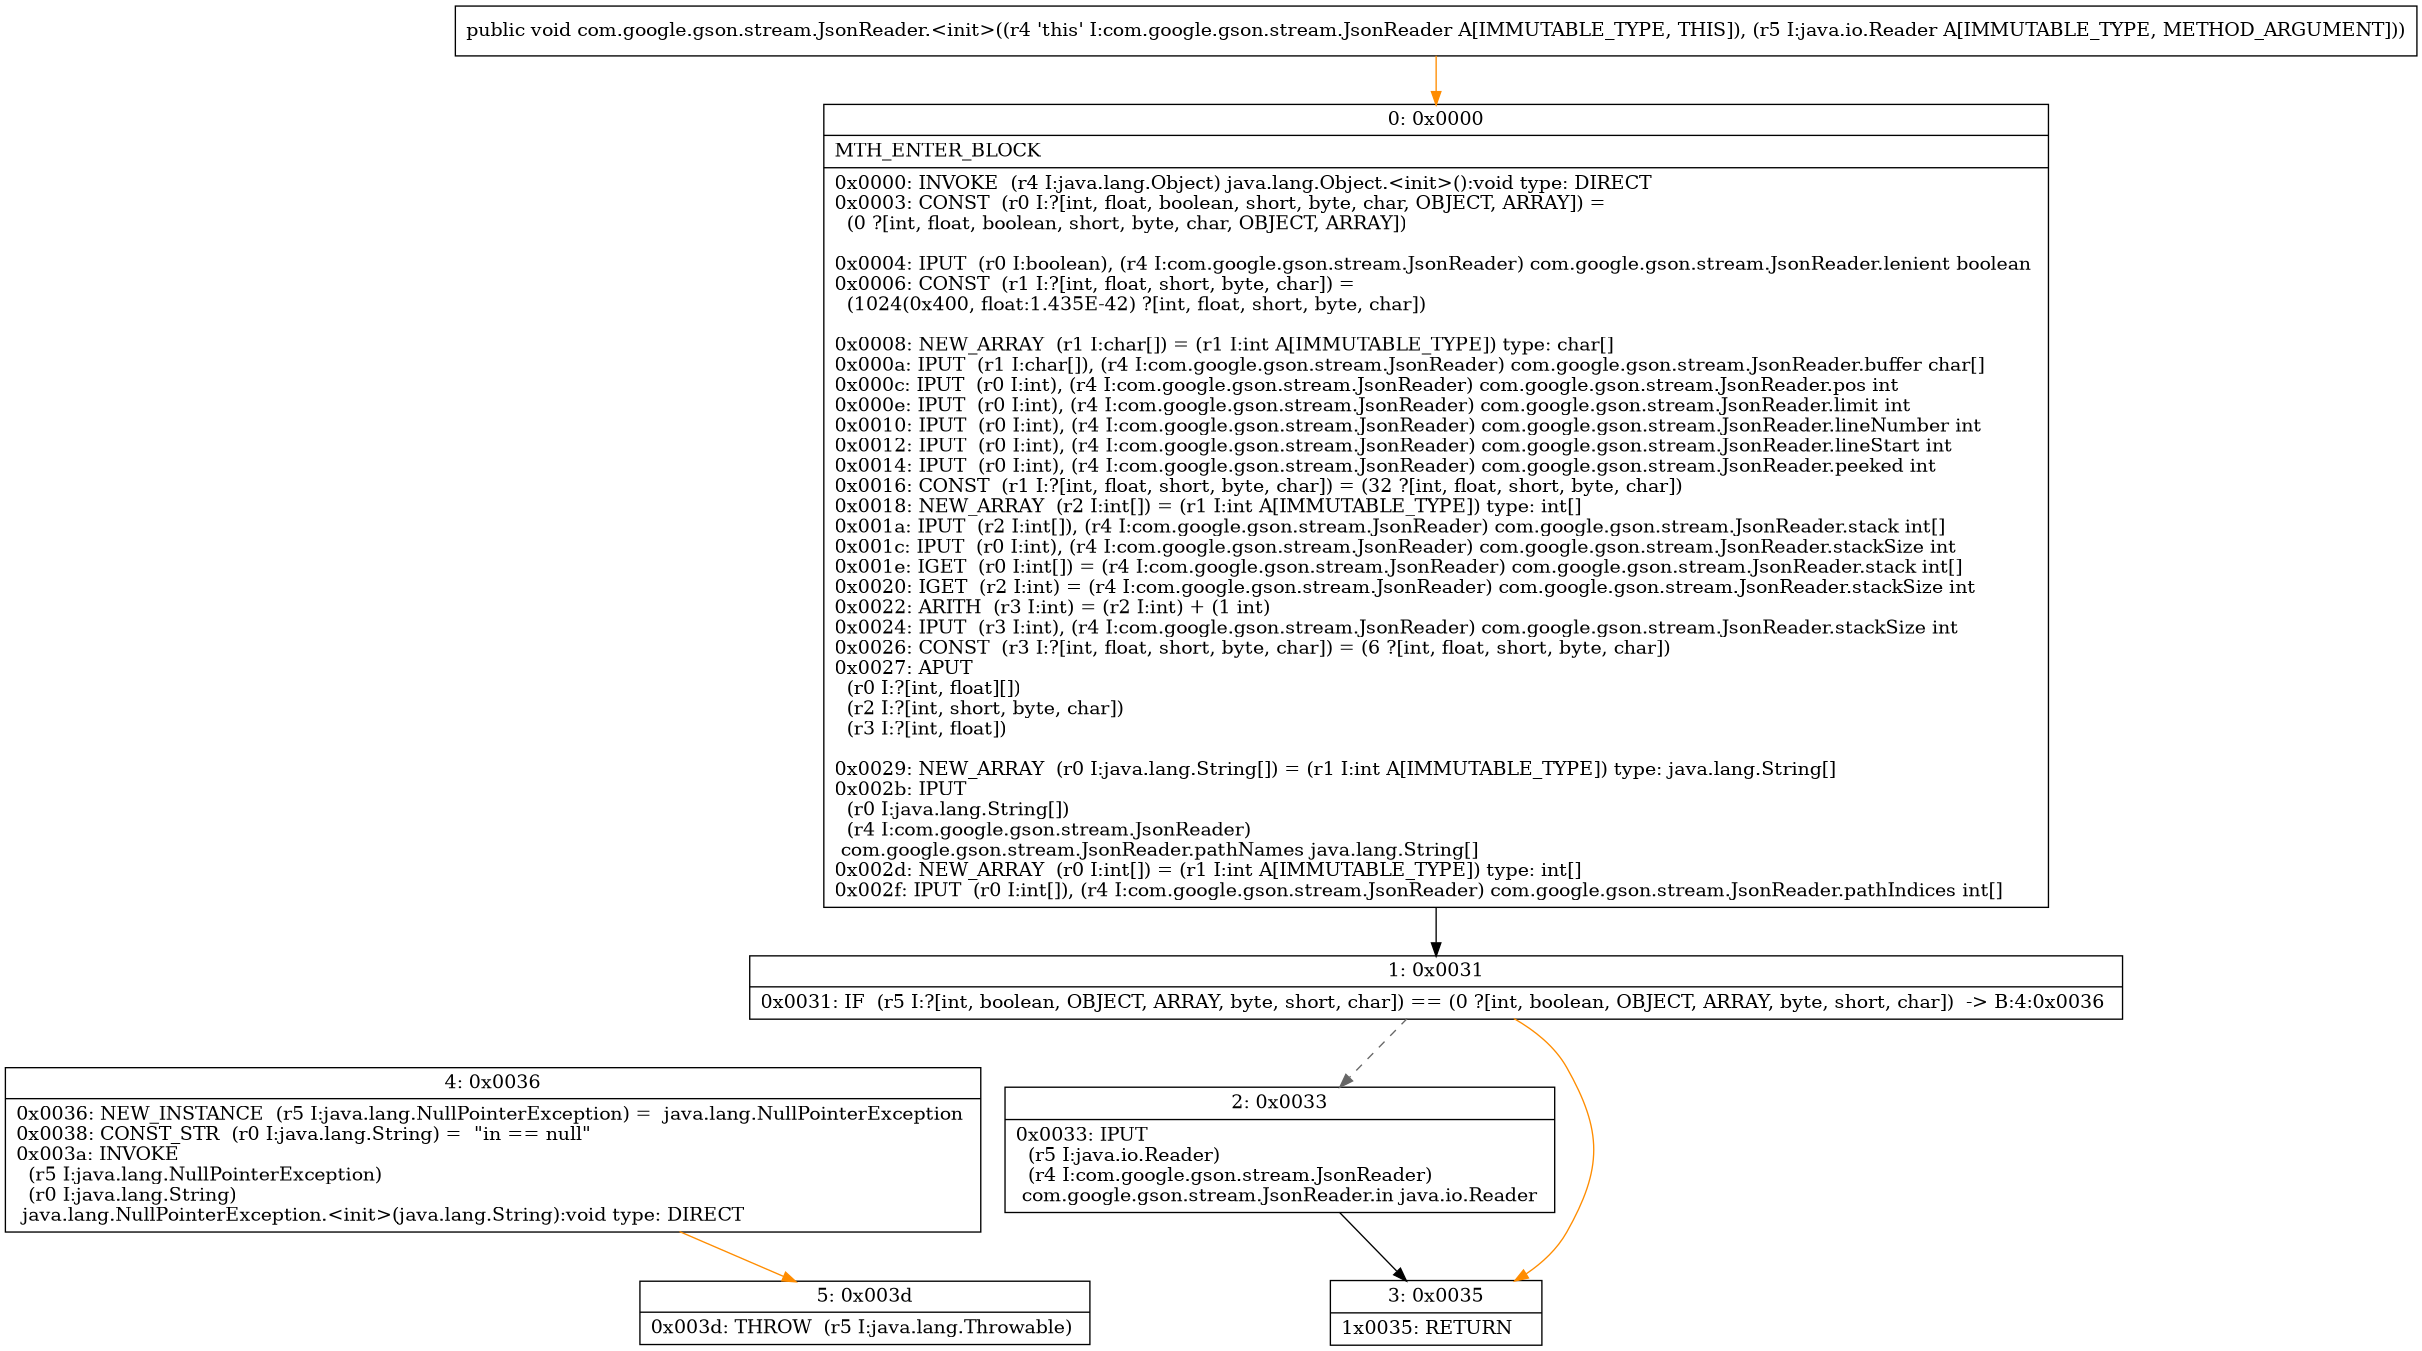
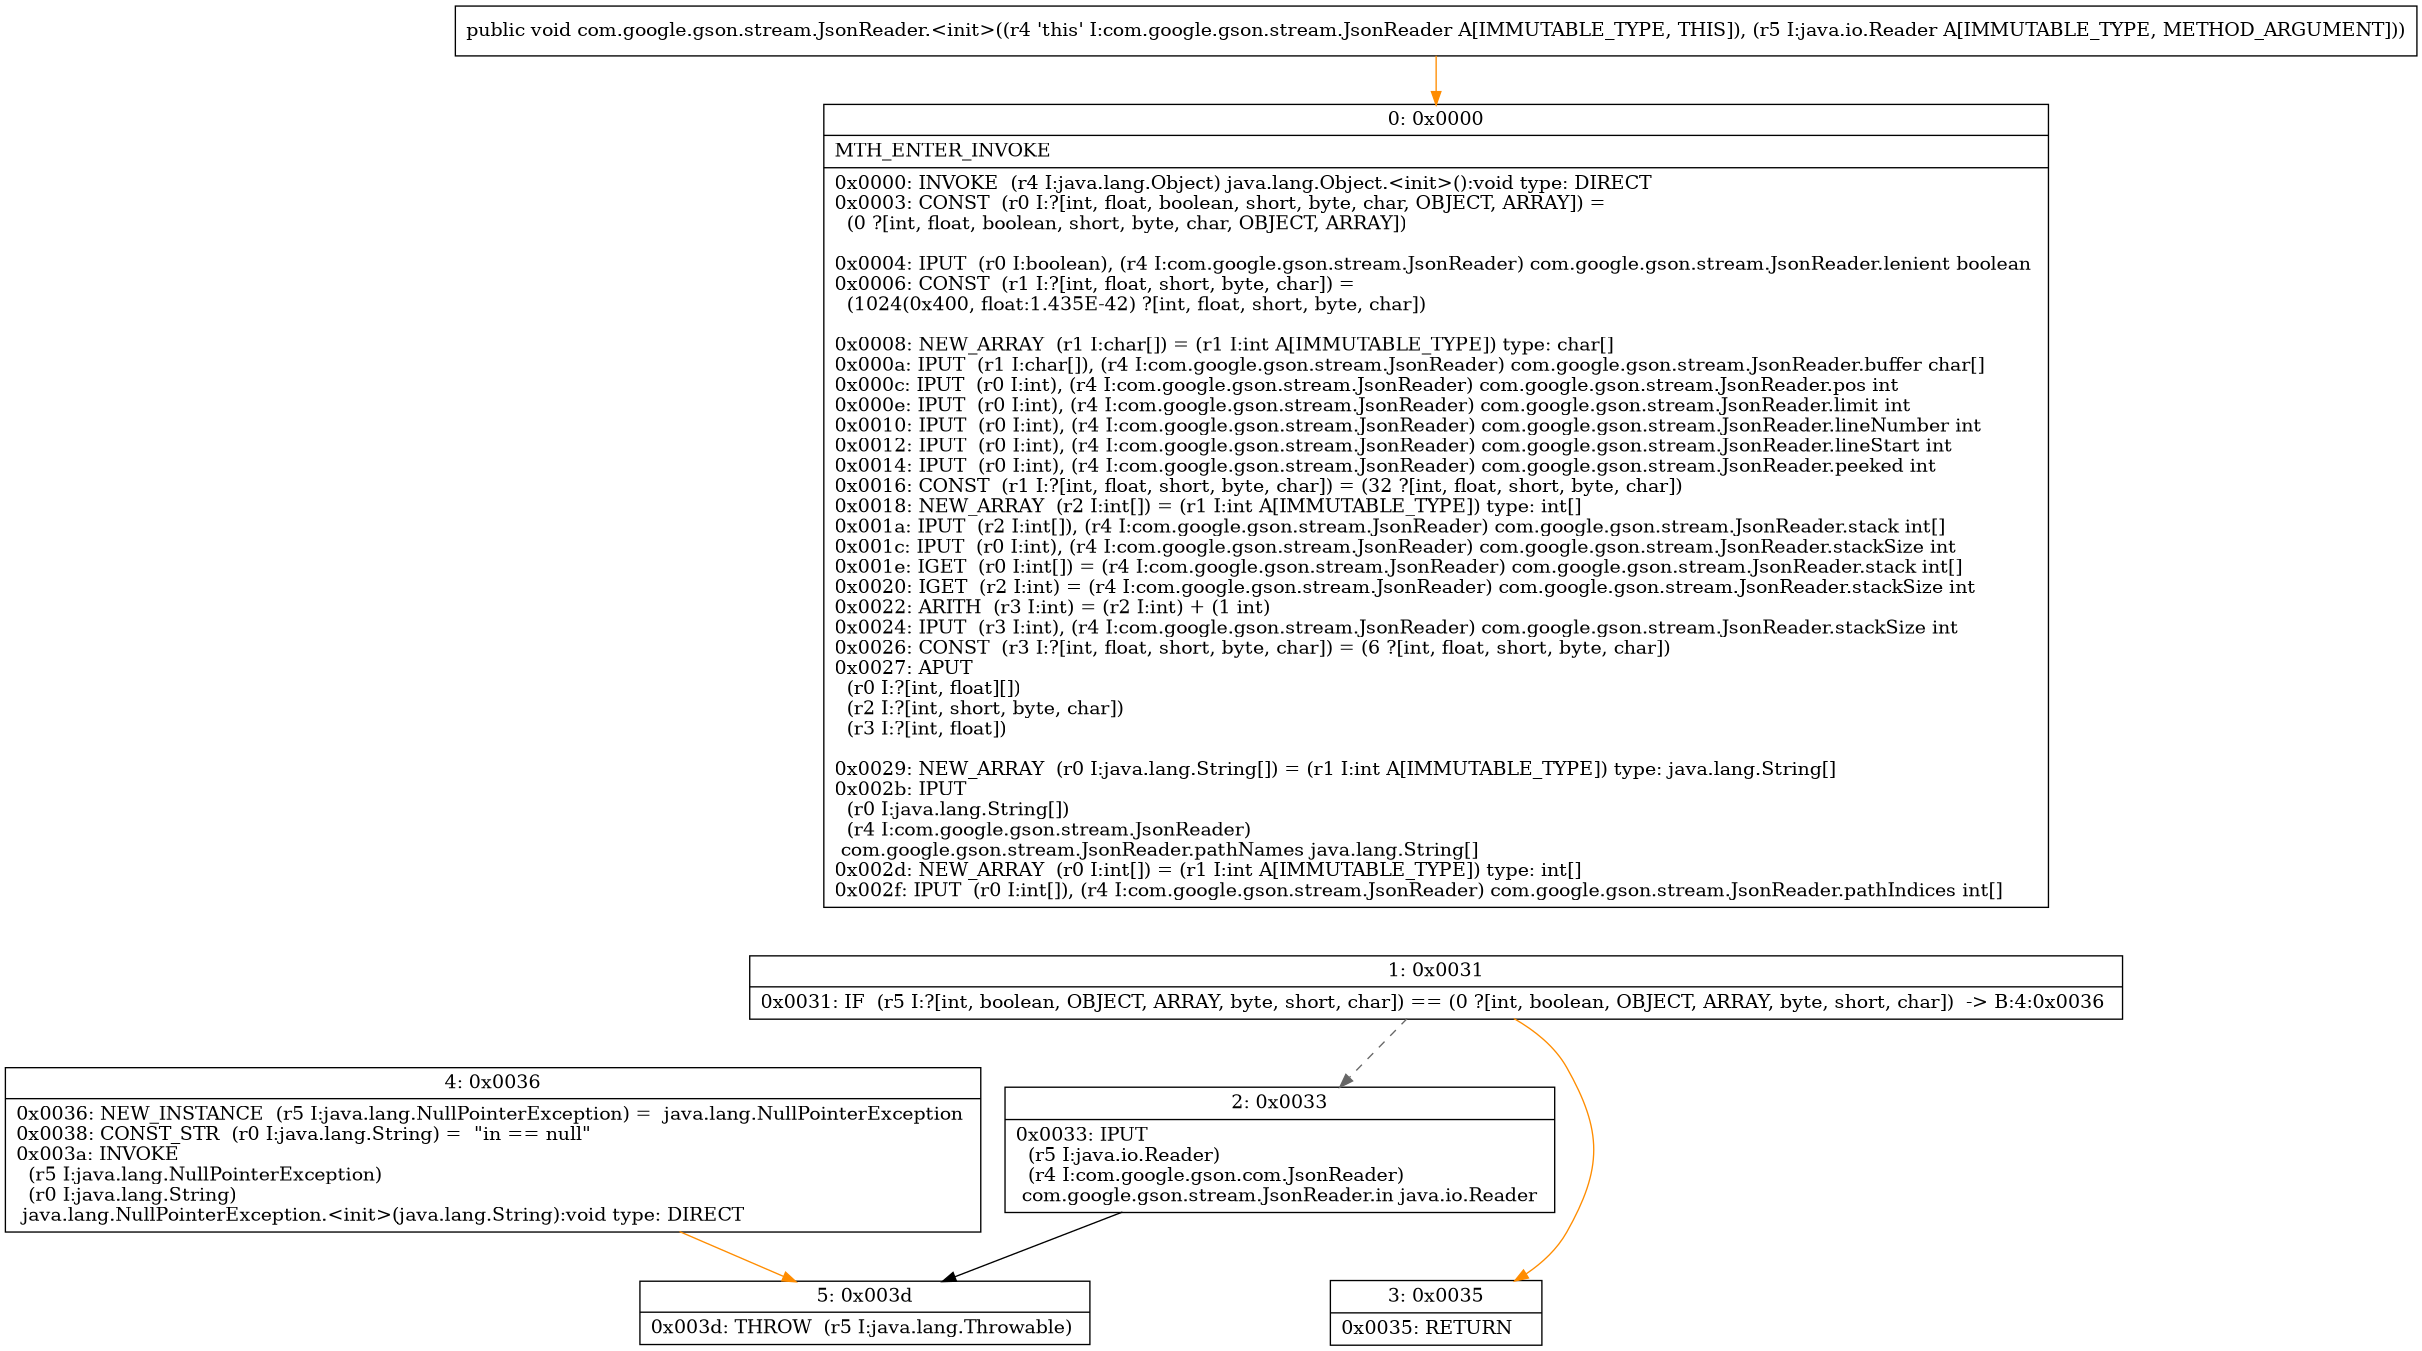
(938, 151) -> (943, 151)
(1436, 925) -> none
(1225, 1175) -> (1210, 1175)
(1368, 1242) -> (1039, 1244)
(1436, 1328) -> (1436, 1328)
